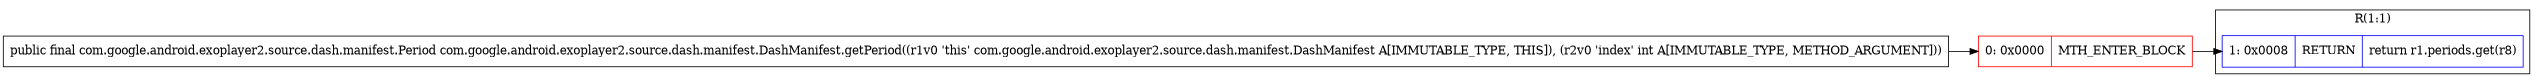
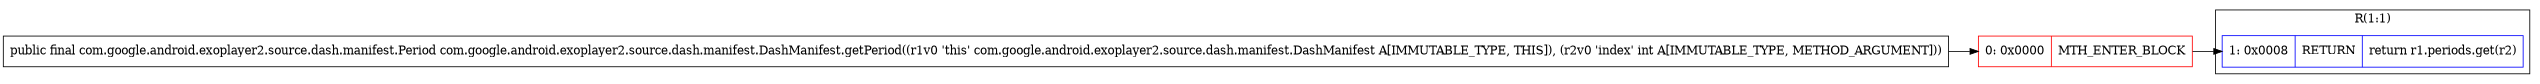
(2443, 51) -> (2443, 51)
